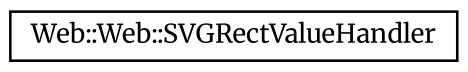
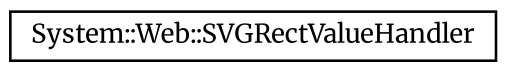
(234, 36) -> (253, 36)
